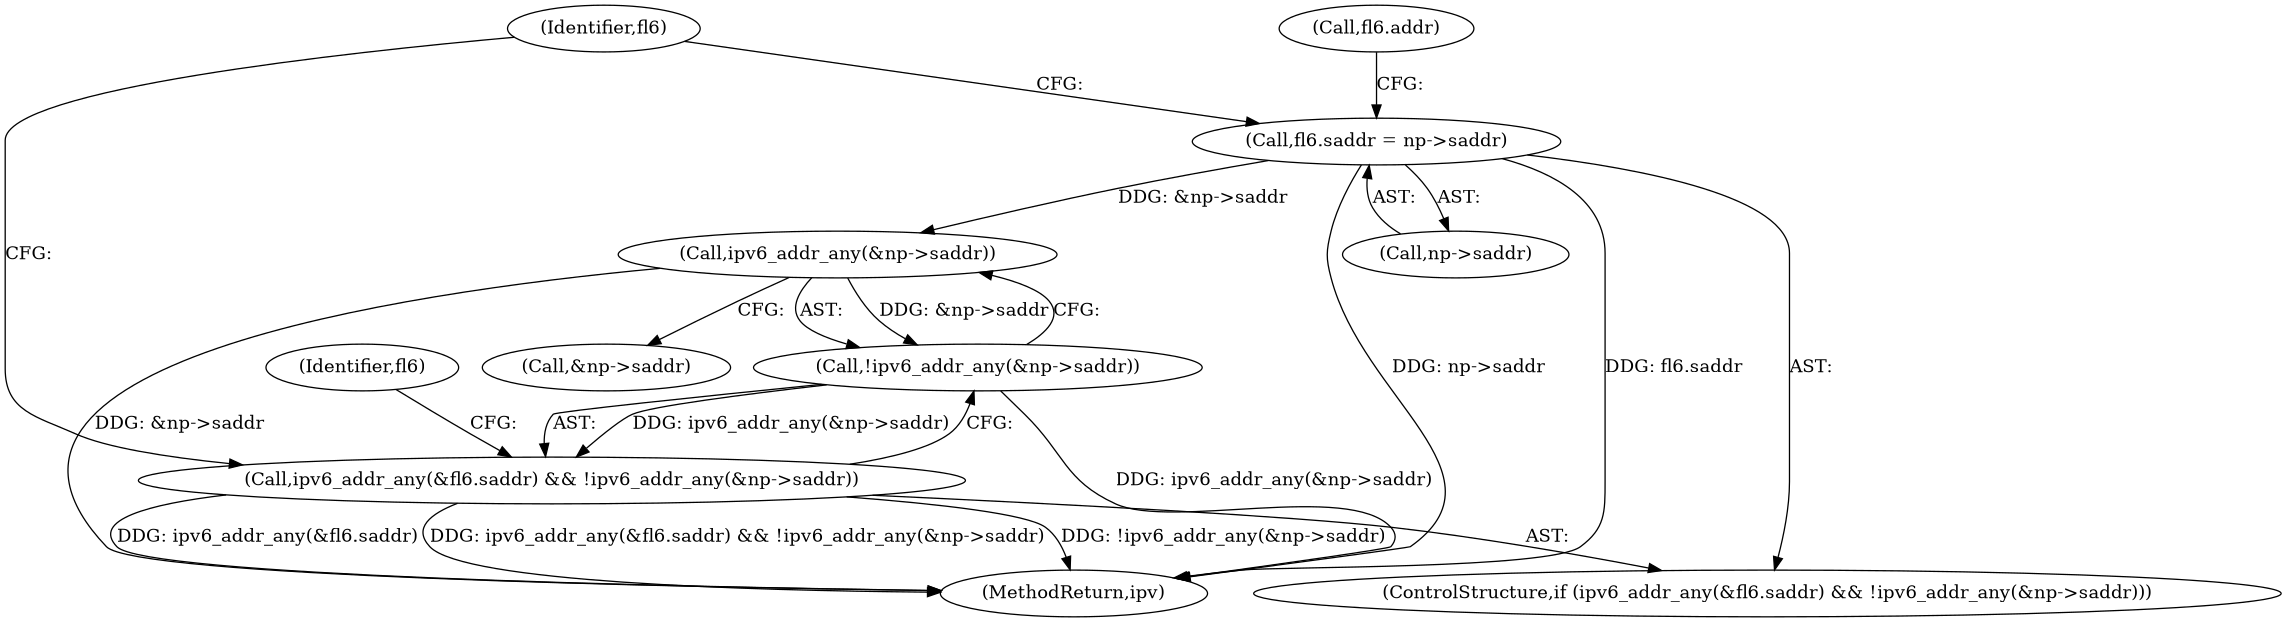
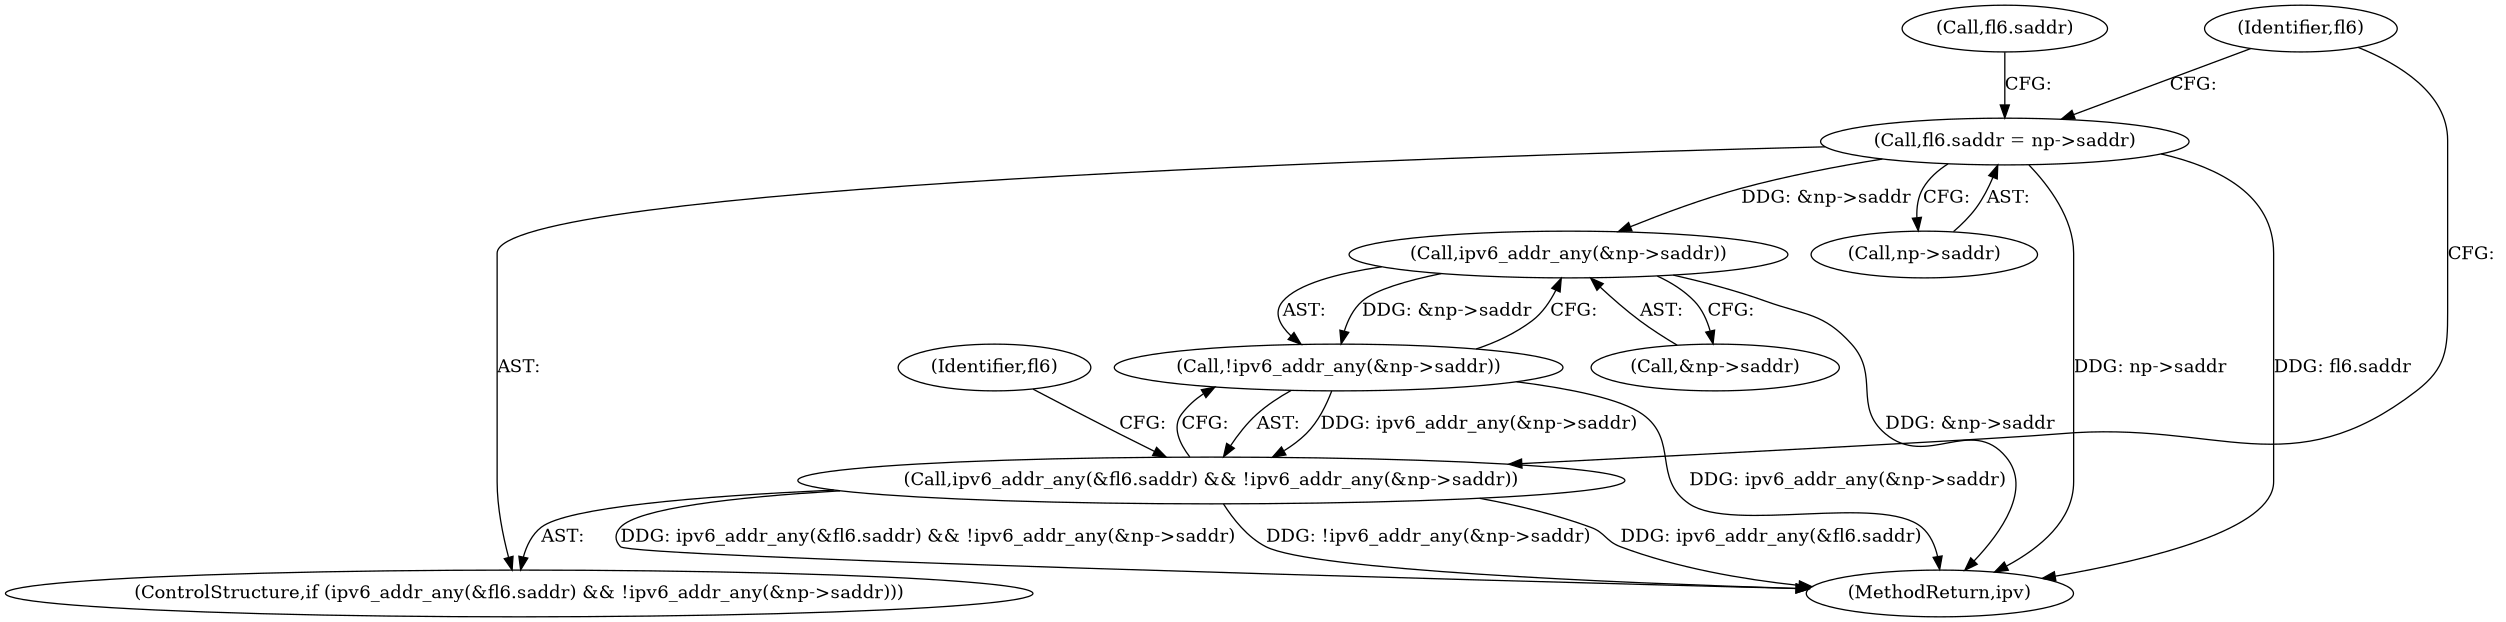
(1377, 29) -> (2005, 29)
(1462, 198) -> (1950, 198)
none -> (1637, 318)
